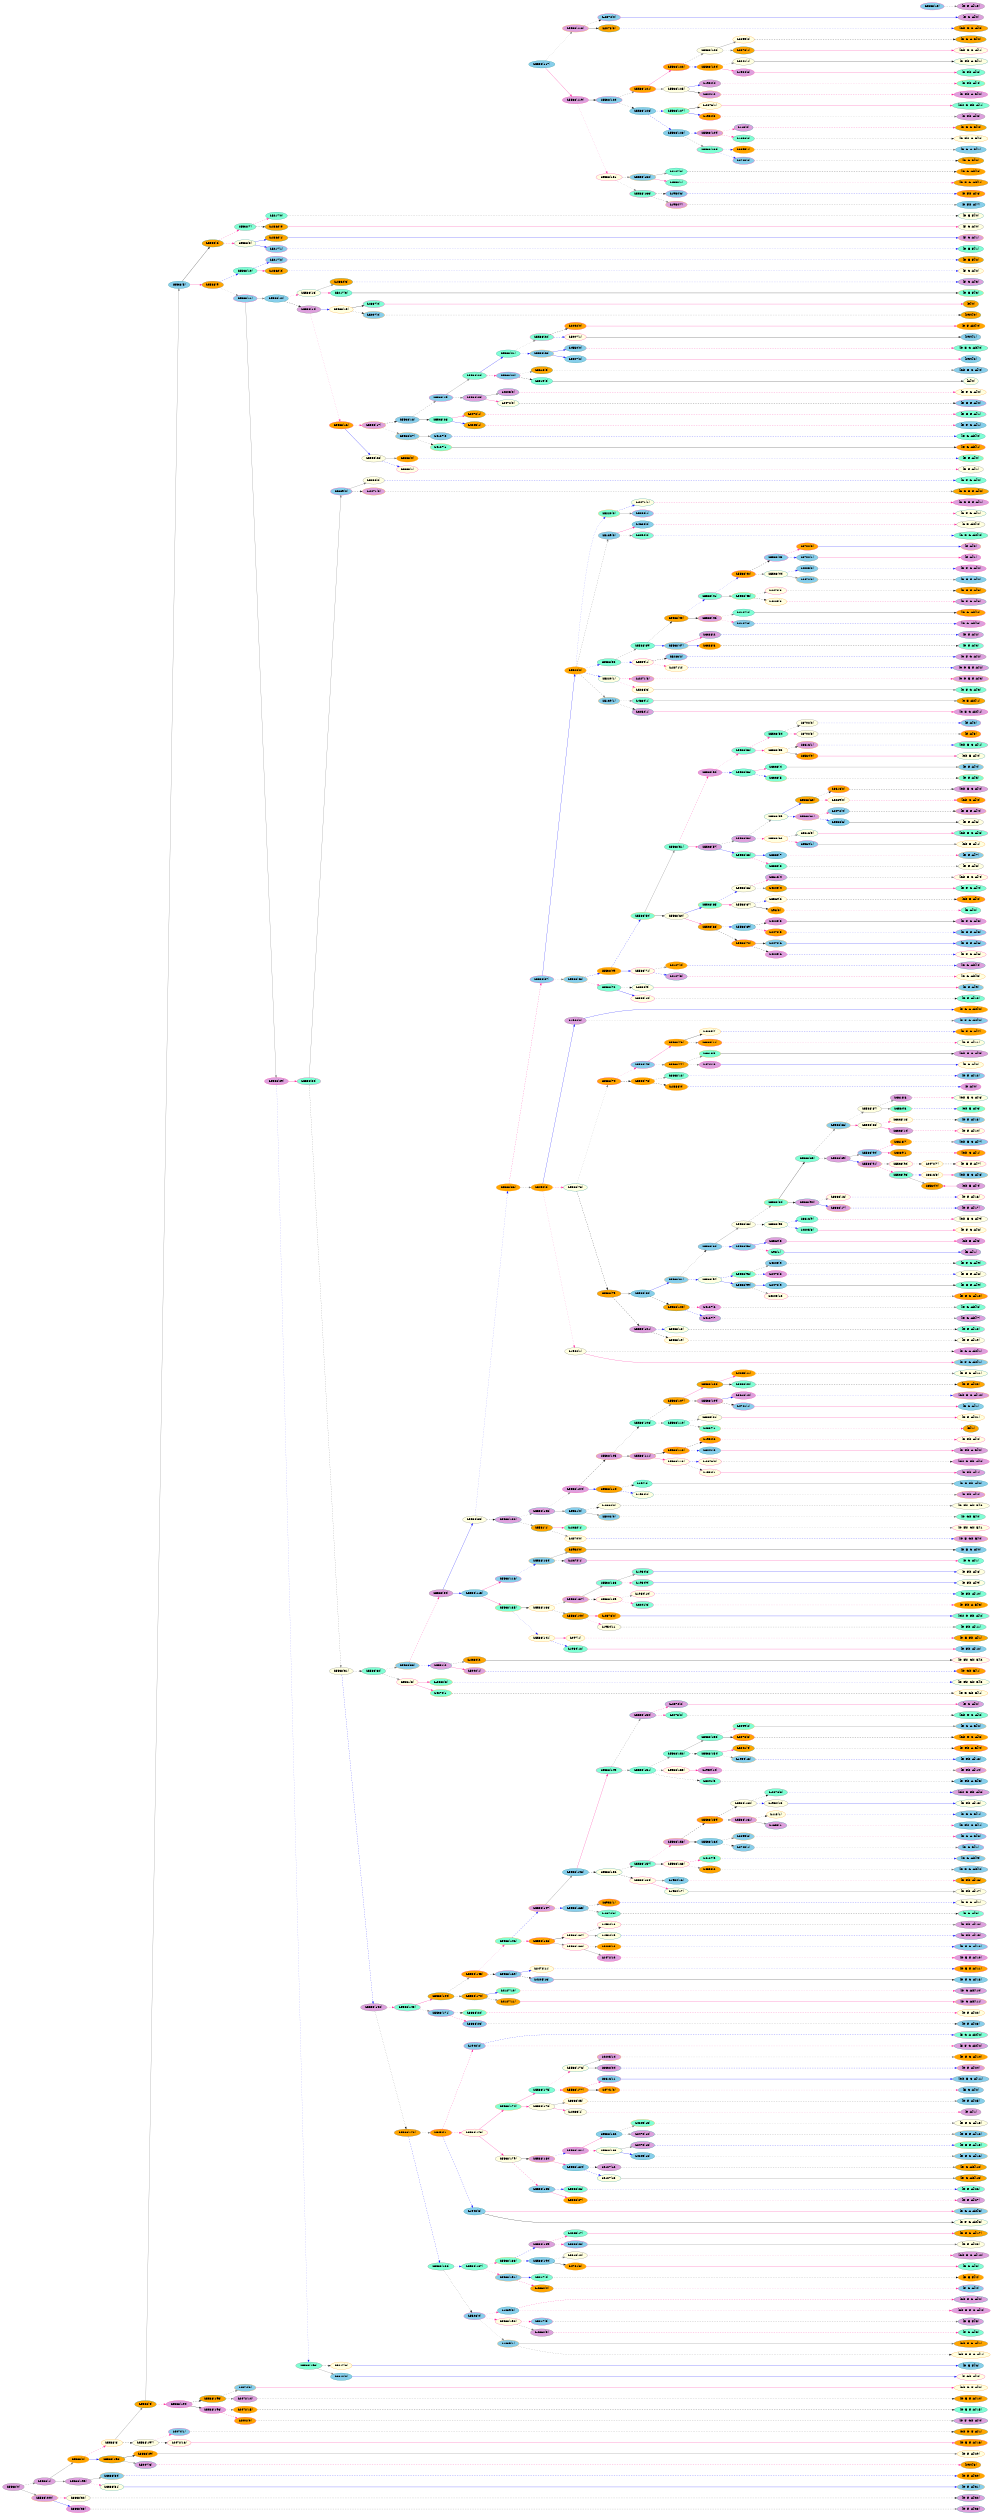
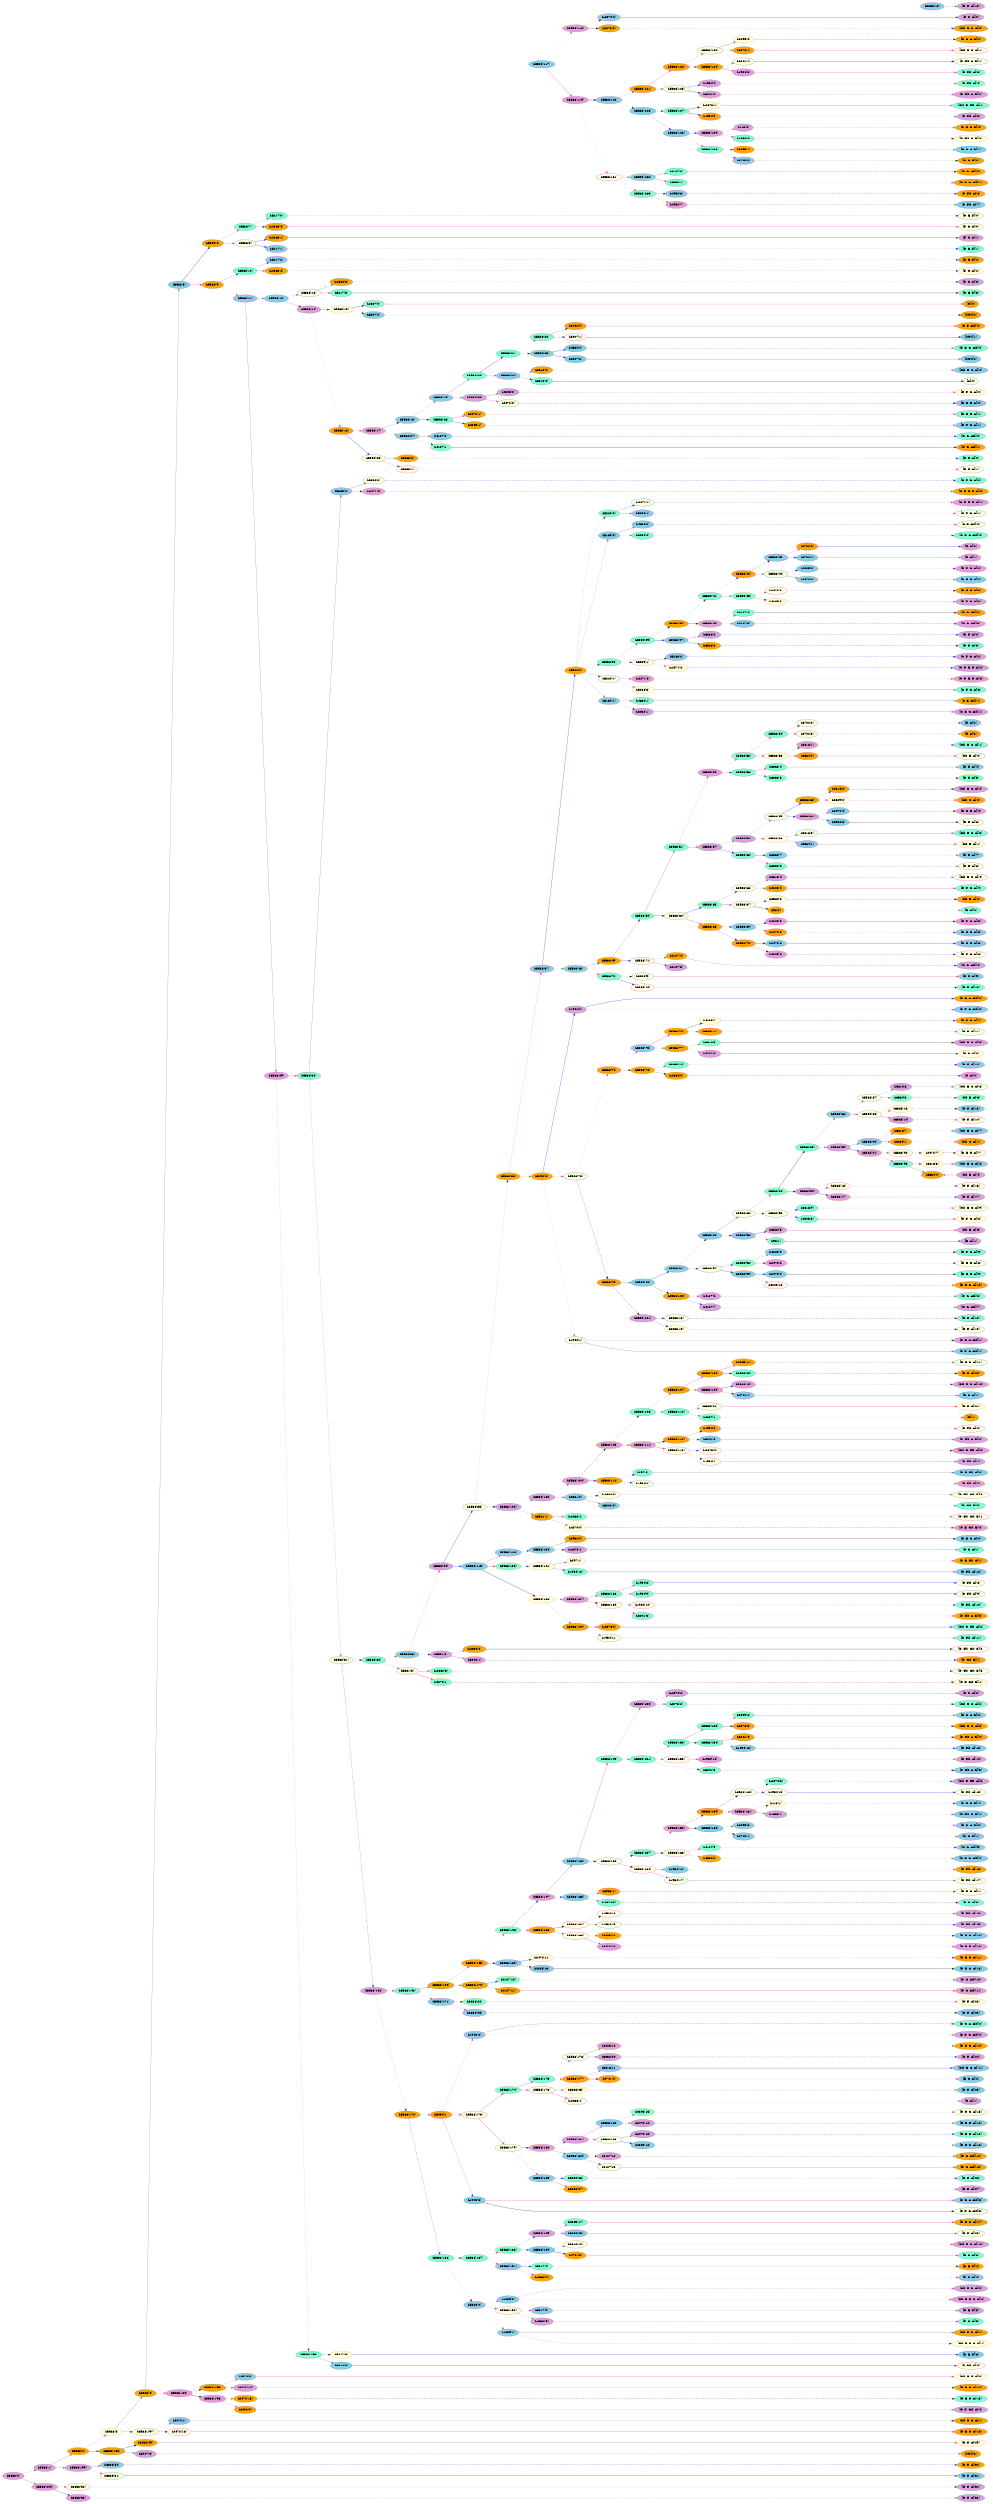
(971, 977) -> none
(524, 1608) -> (507, 1582)
(853, 1737) -> (853, 1726)
